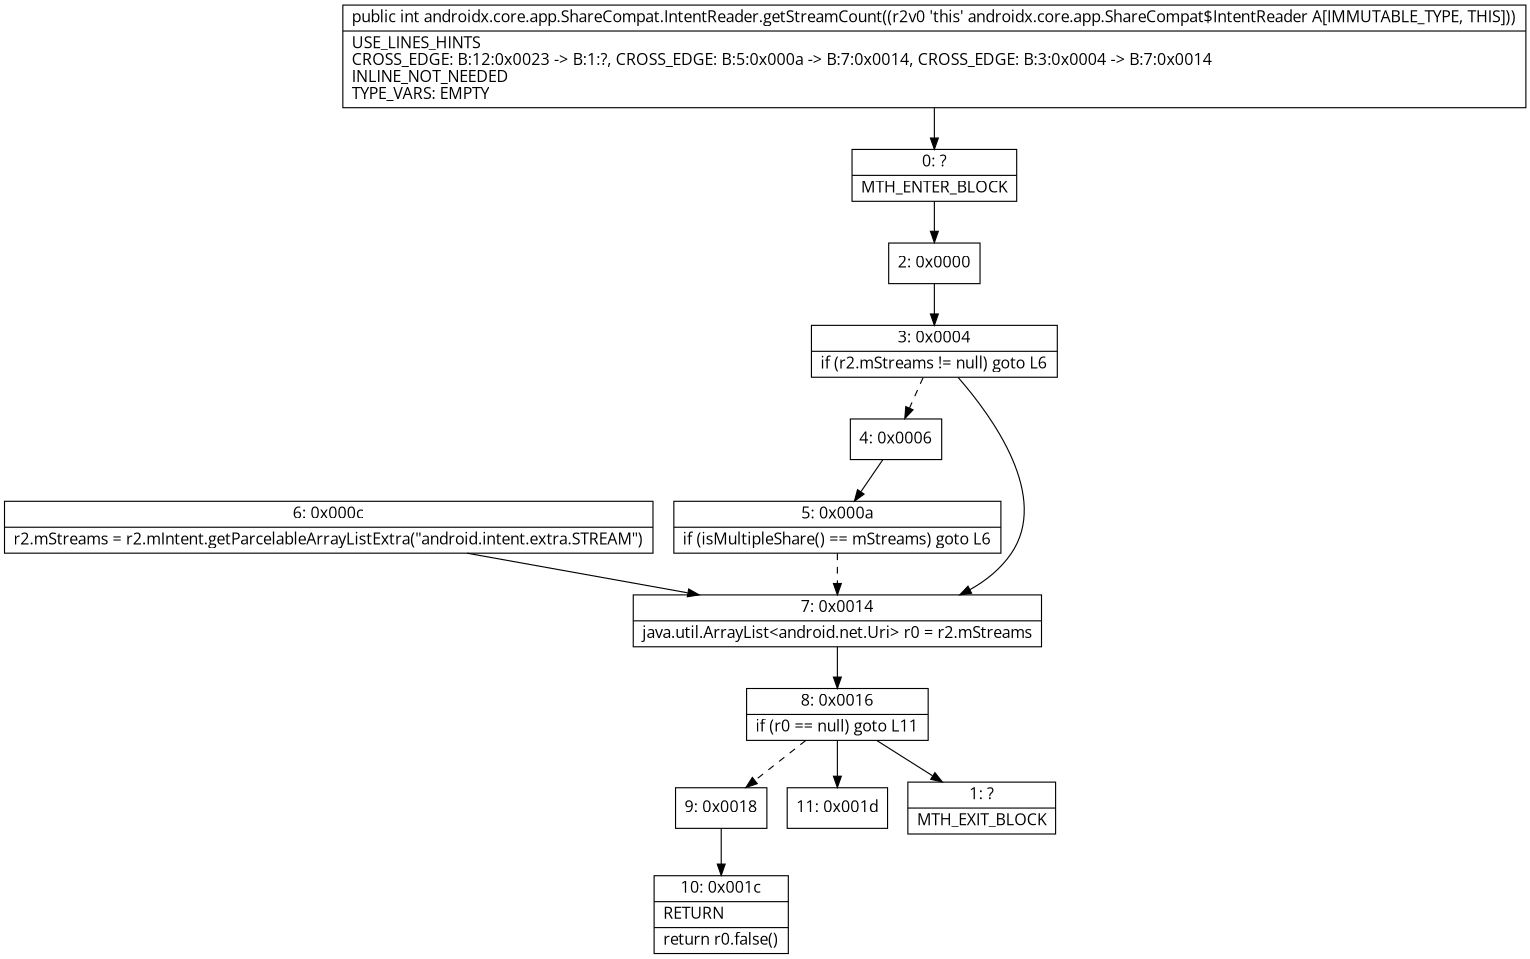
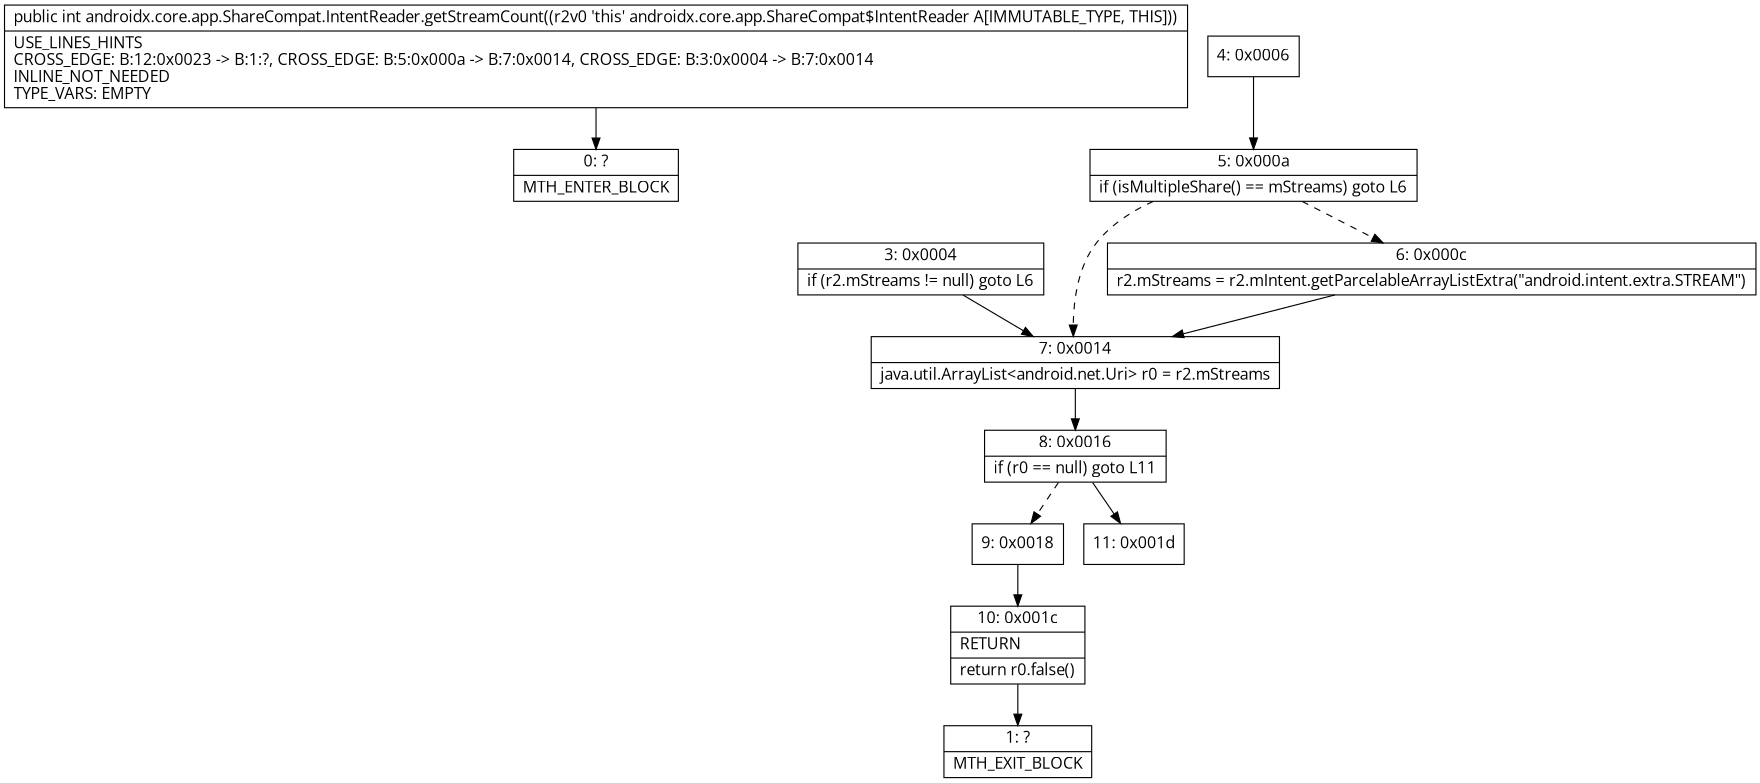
none -> (1338, 220)
(934, 263) -> none
(916, 393) -> none
(905, 758) -> (1018, 699)
